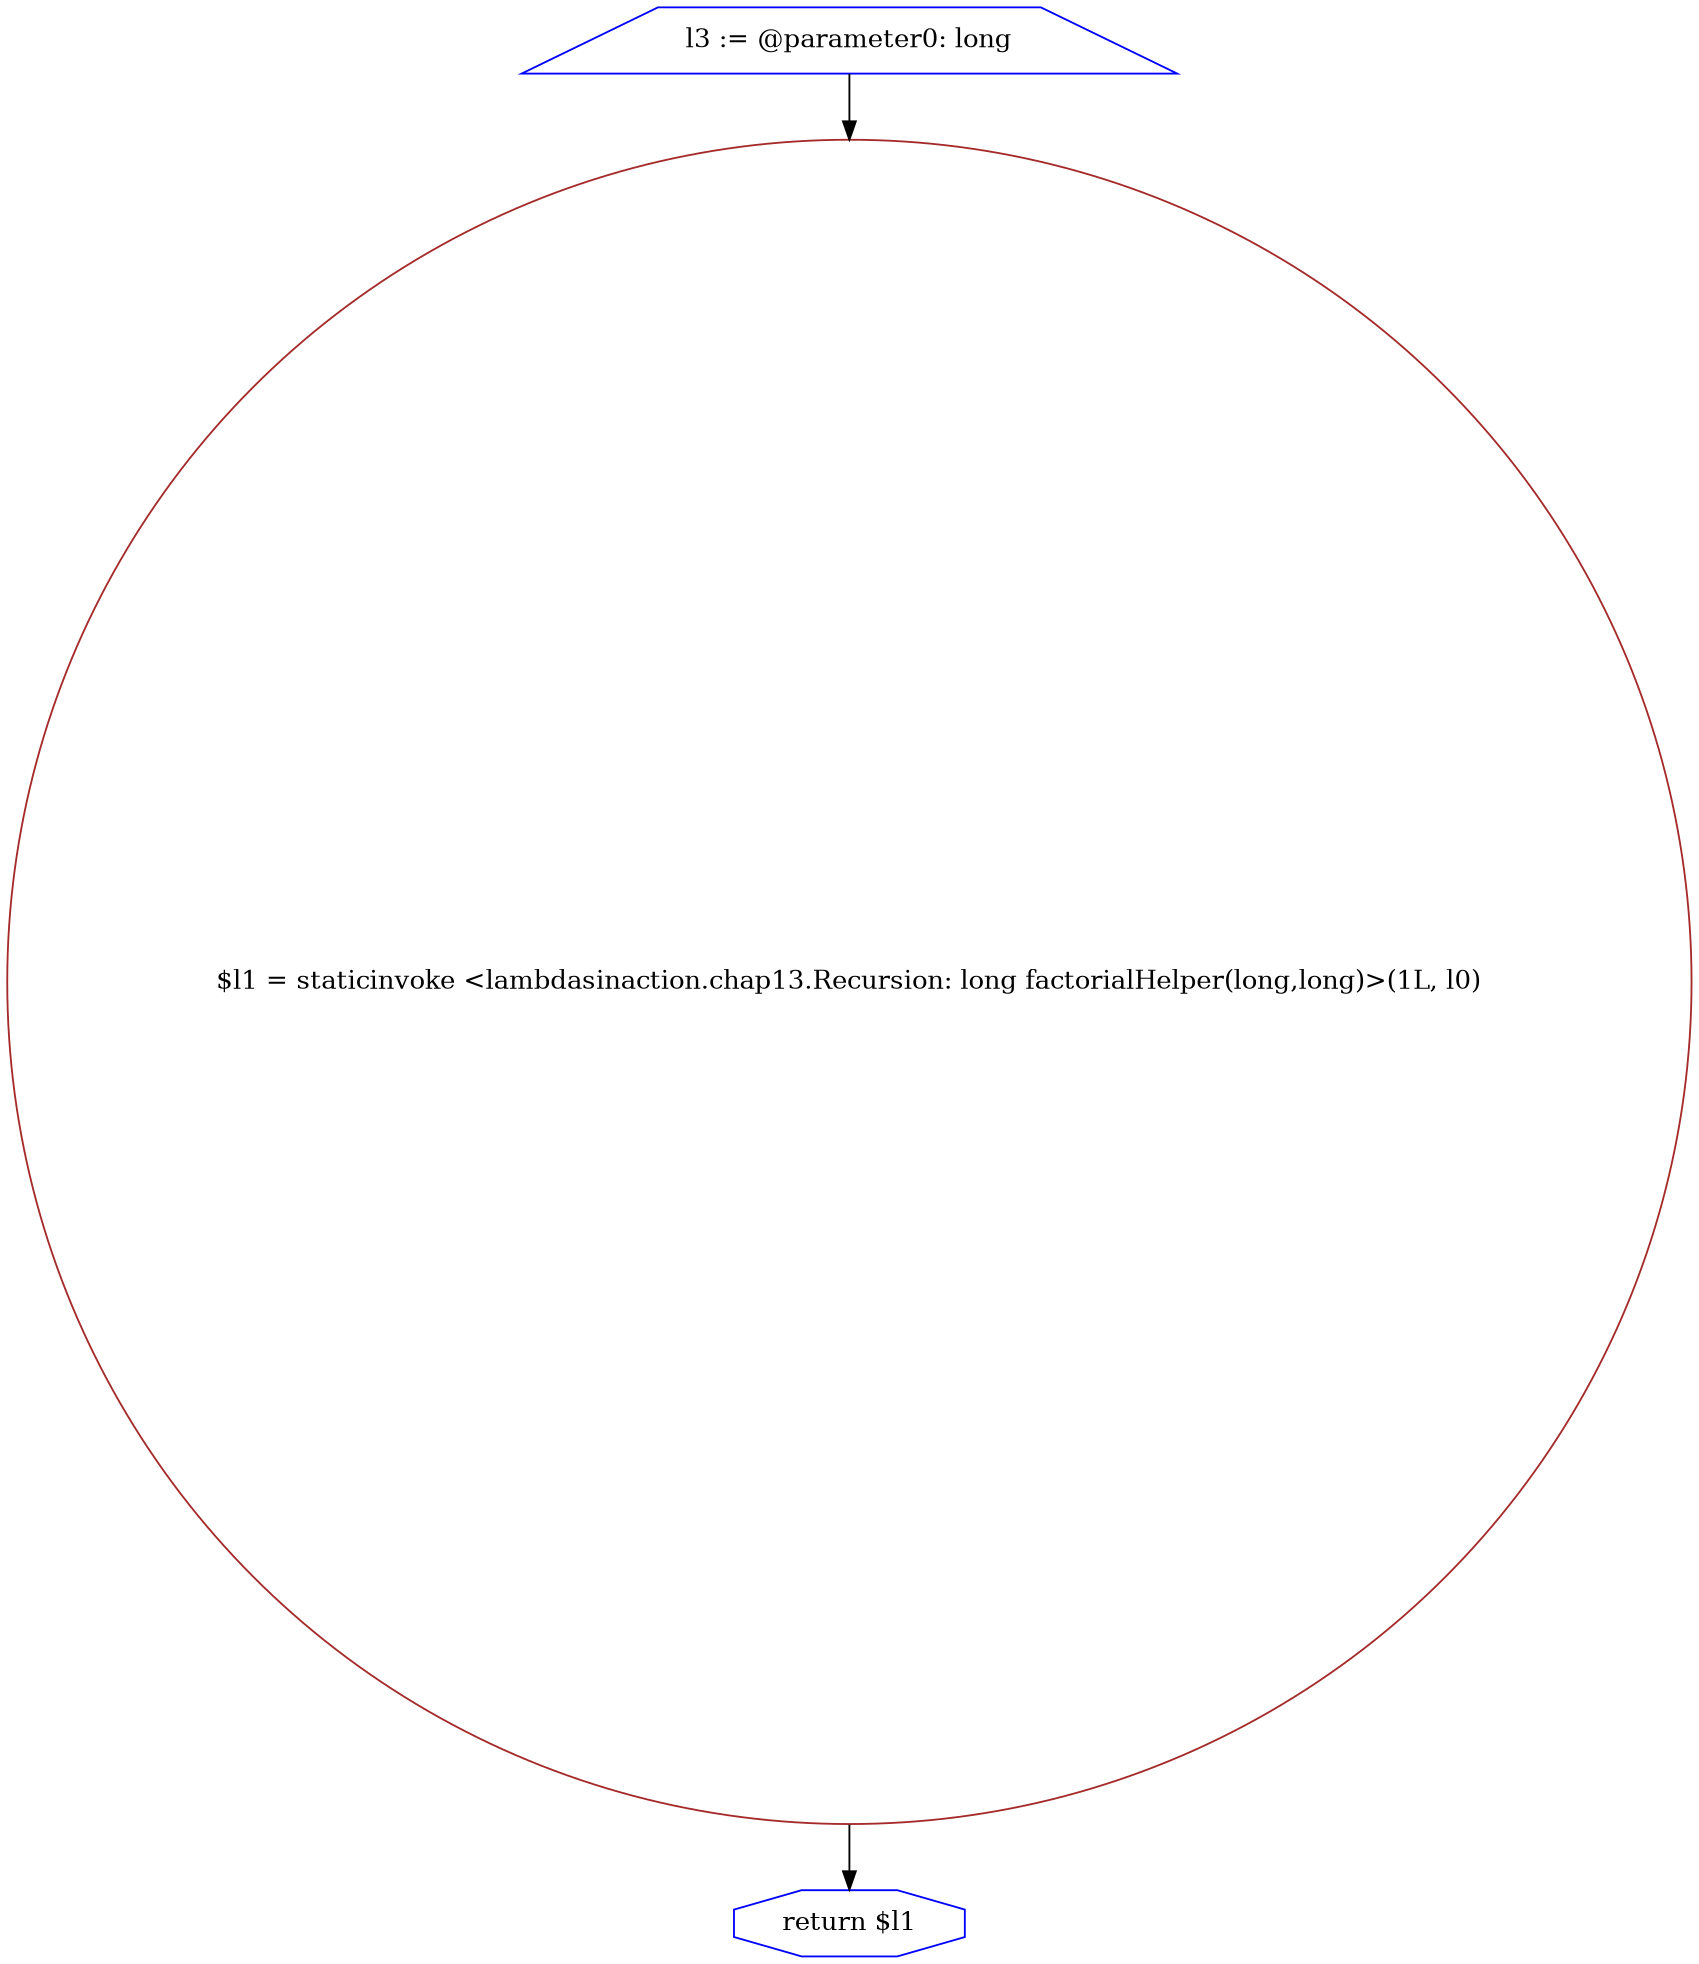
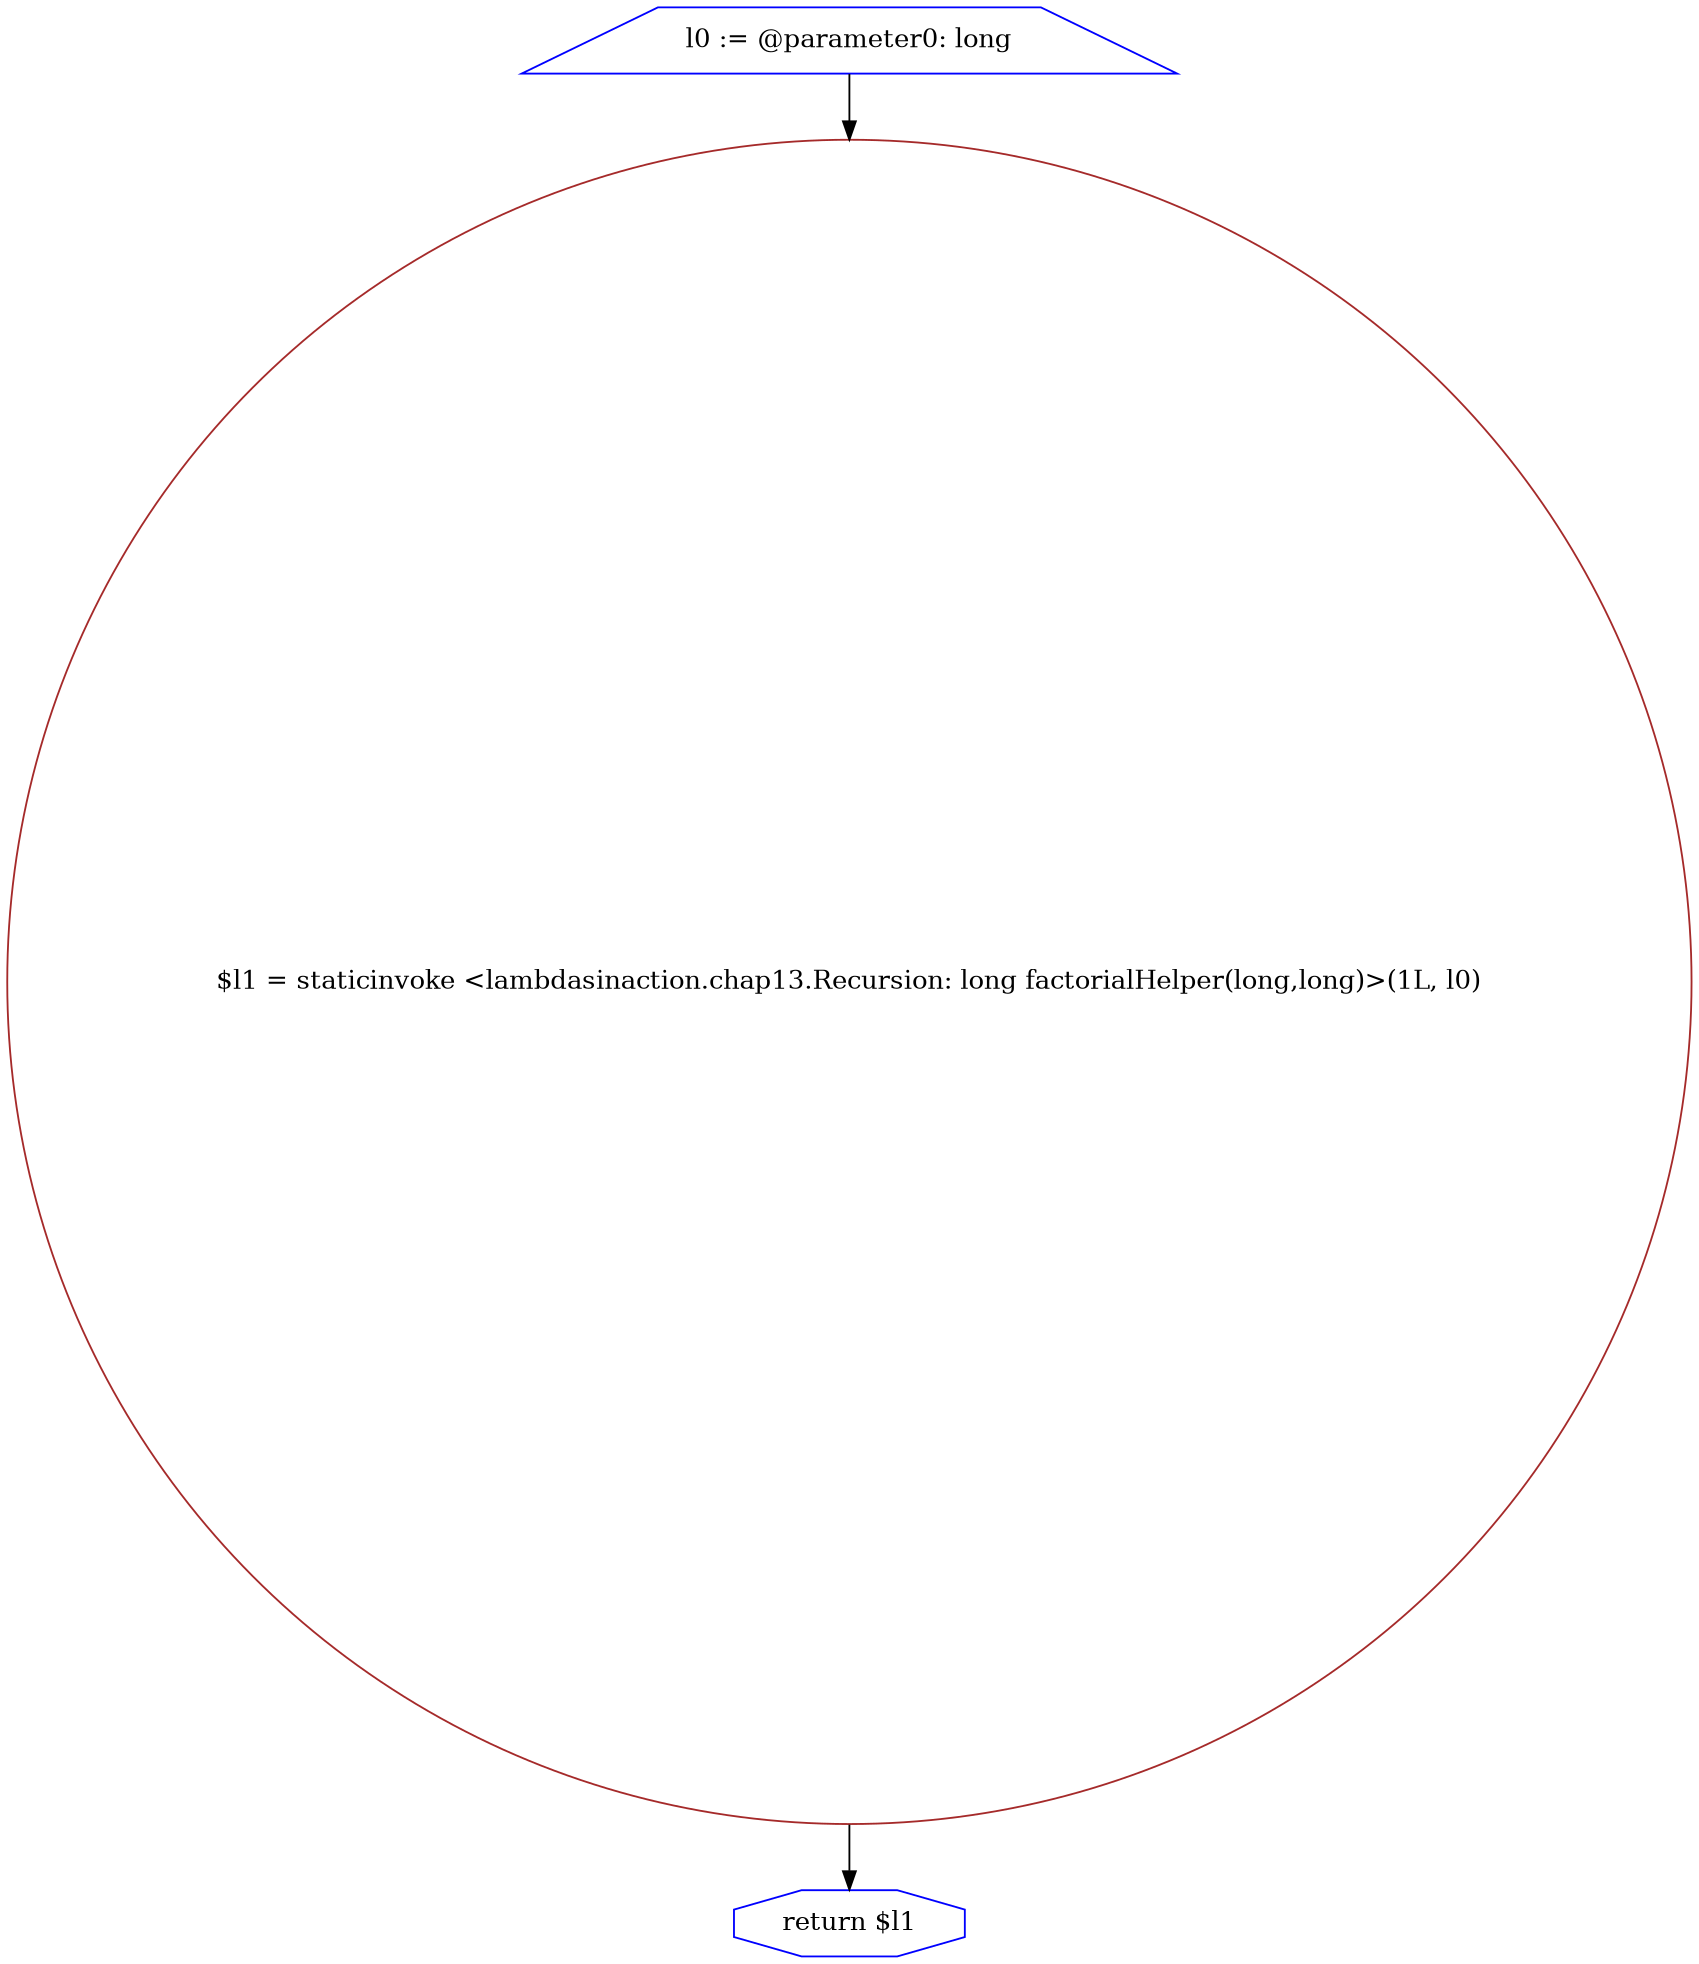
(849, 40) -> (849, 40)
